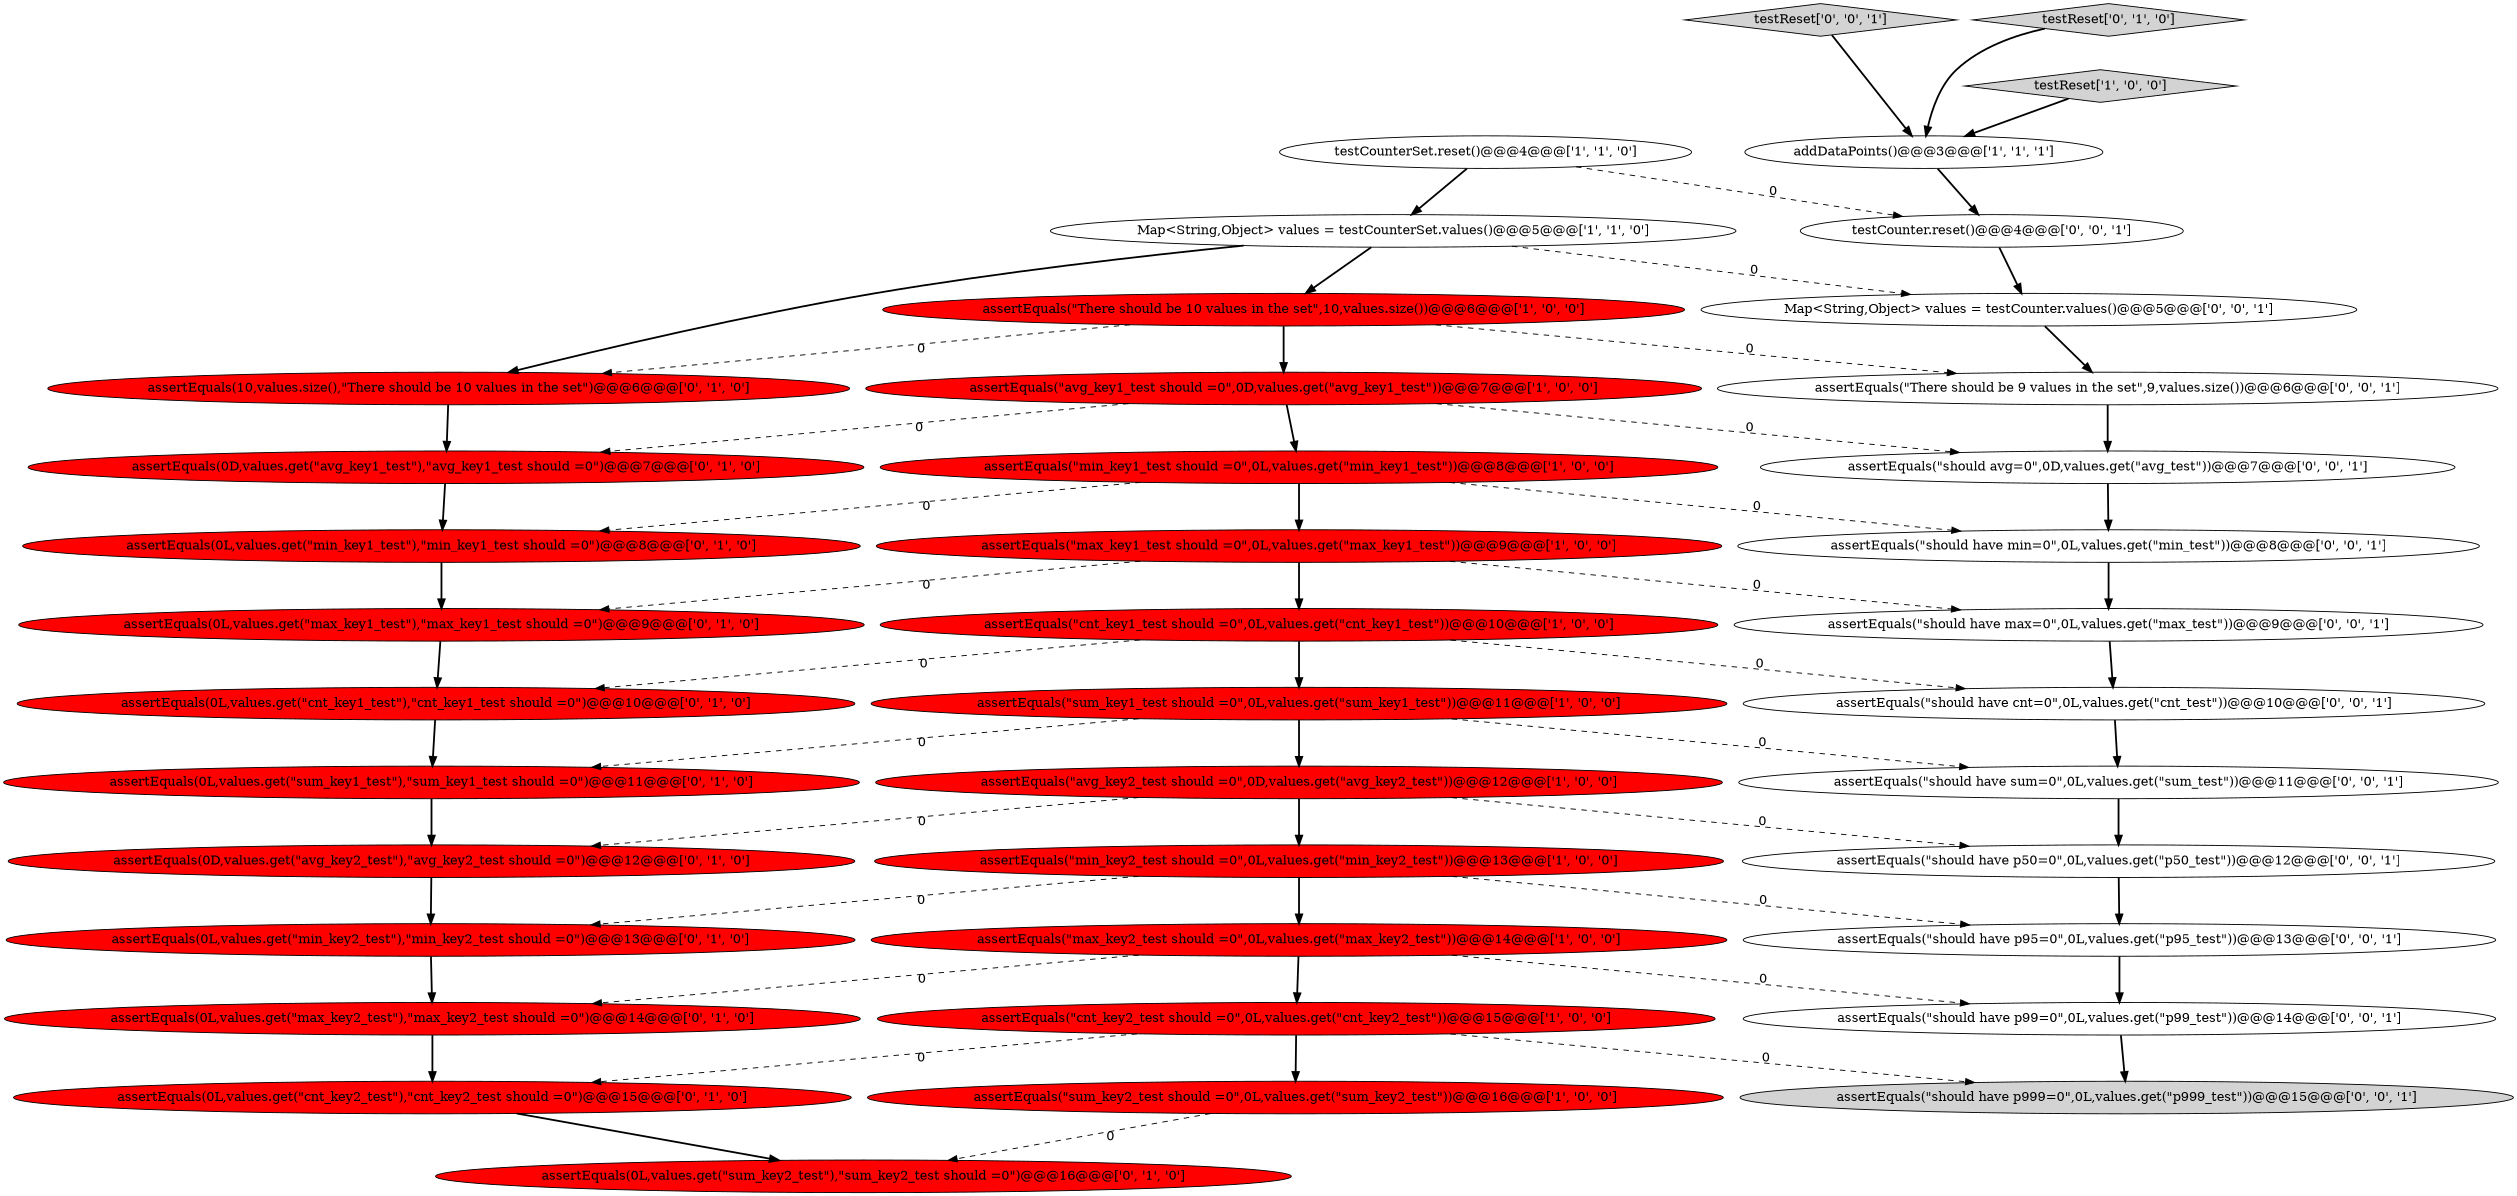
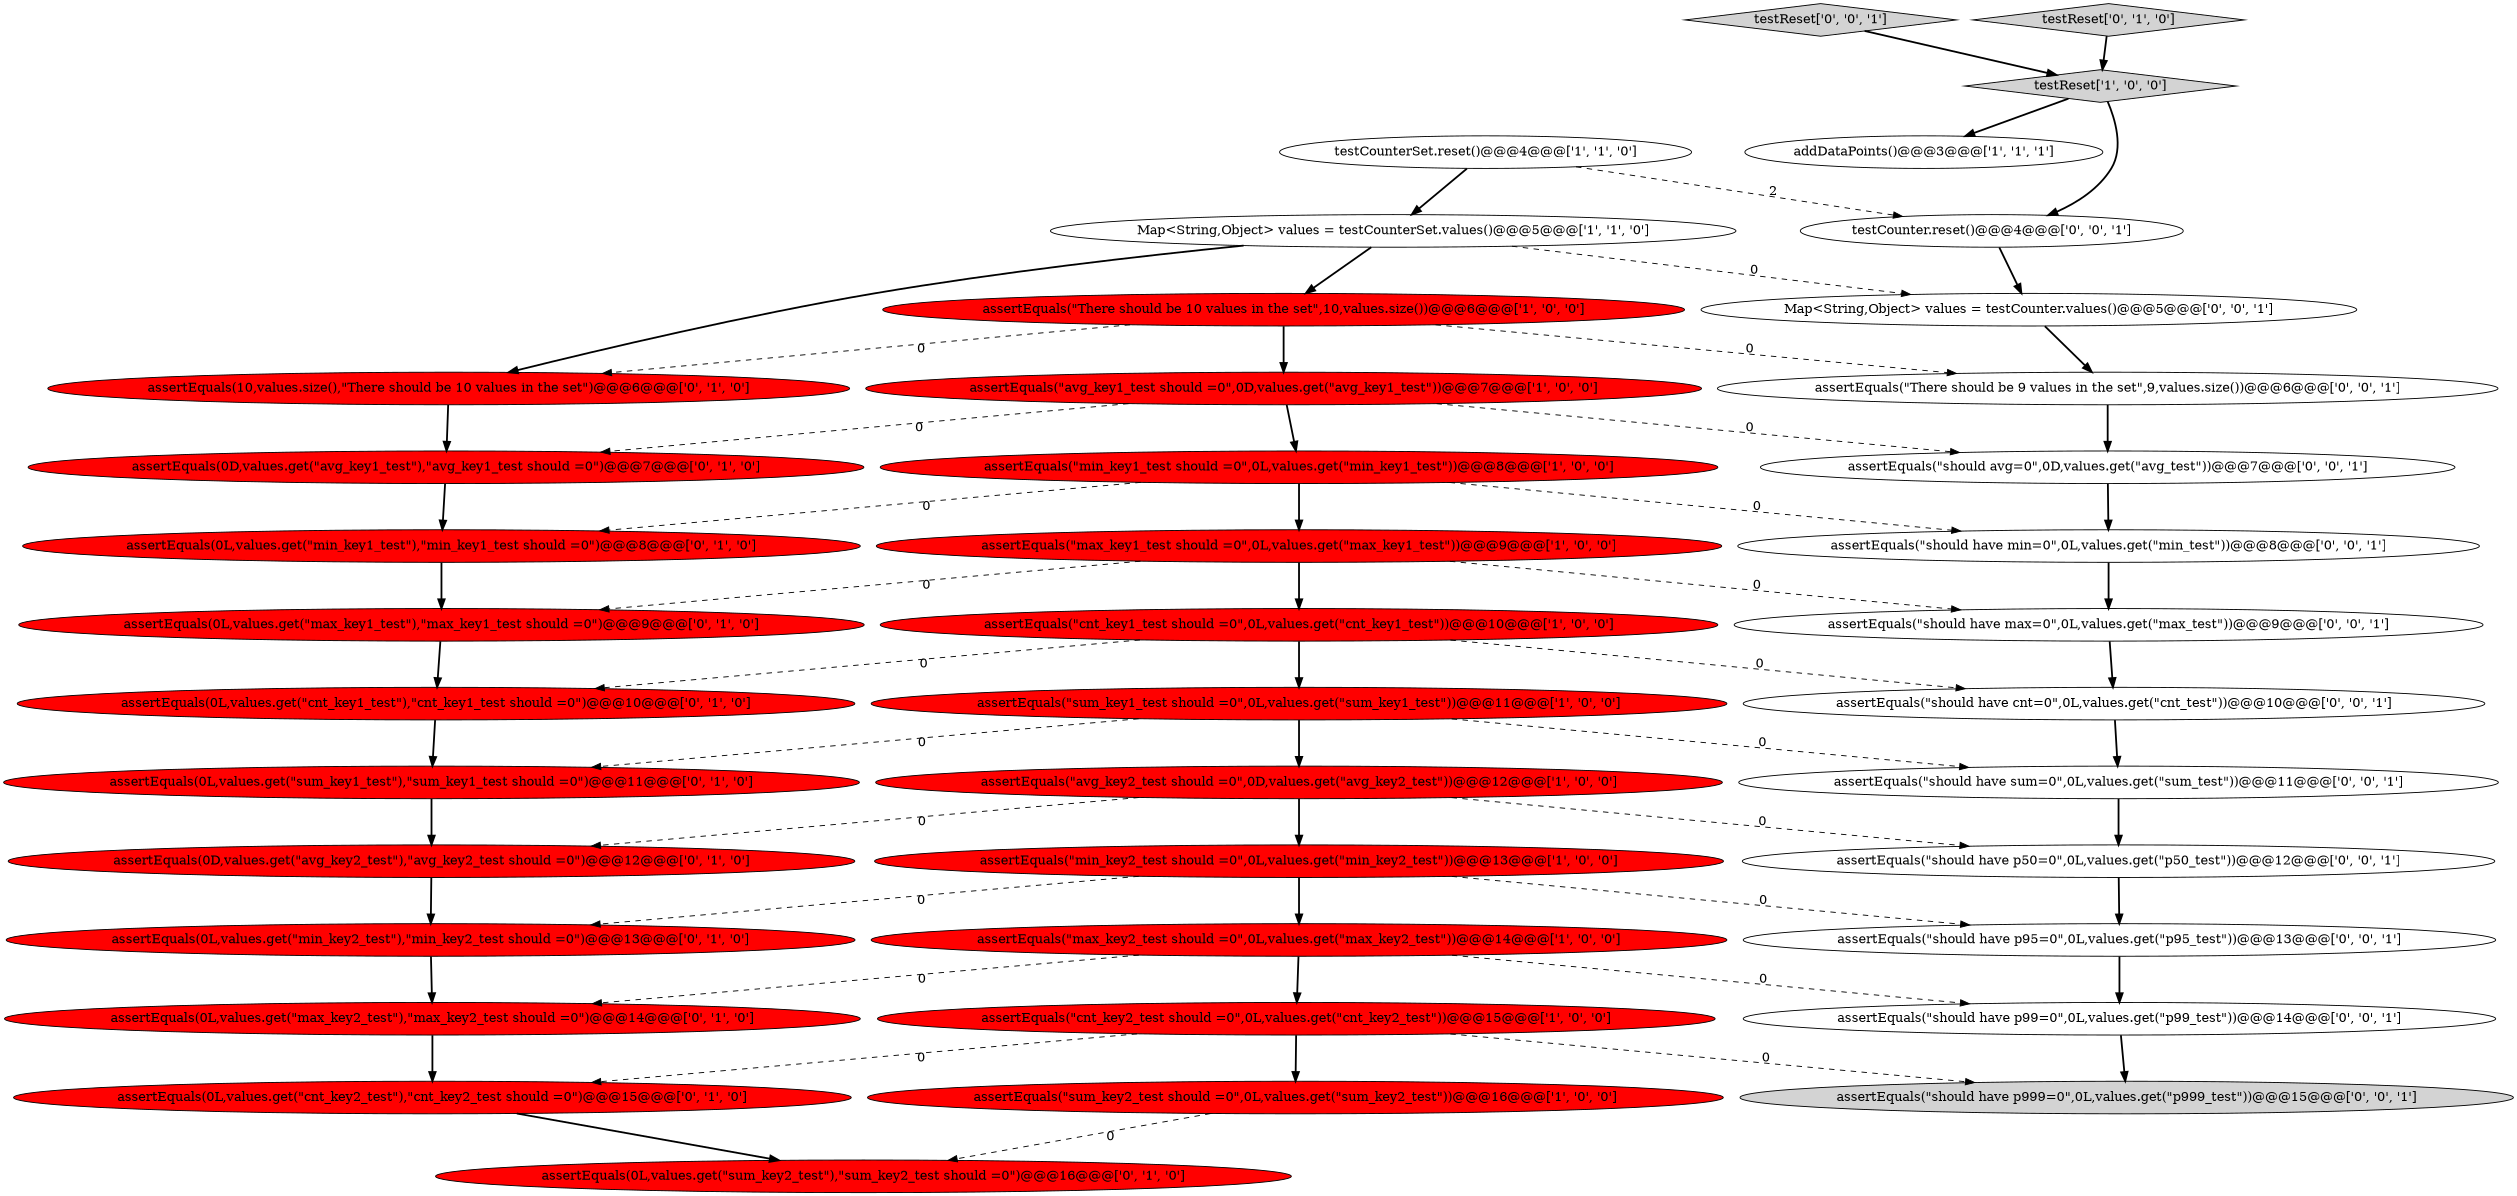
(1970, 59) -> (2105, 48)
(1869, 82) -> (1956, 52)
(1955, 188) -> (2111, 169)
(1774, 192) -> (1774, 192)
